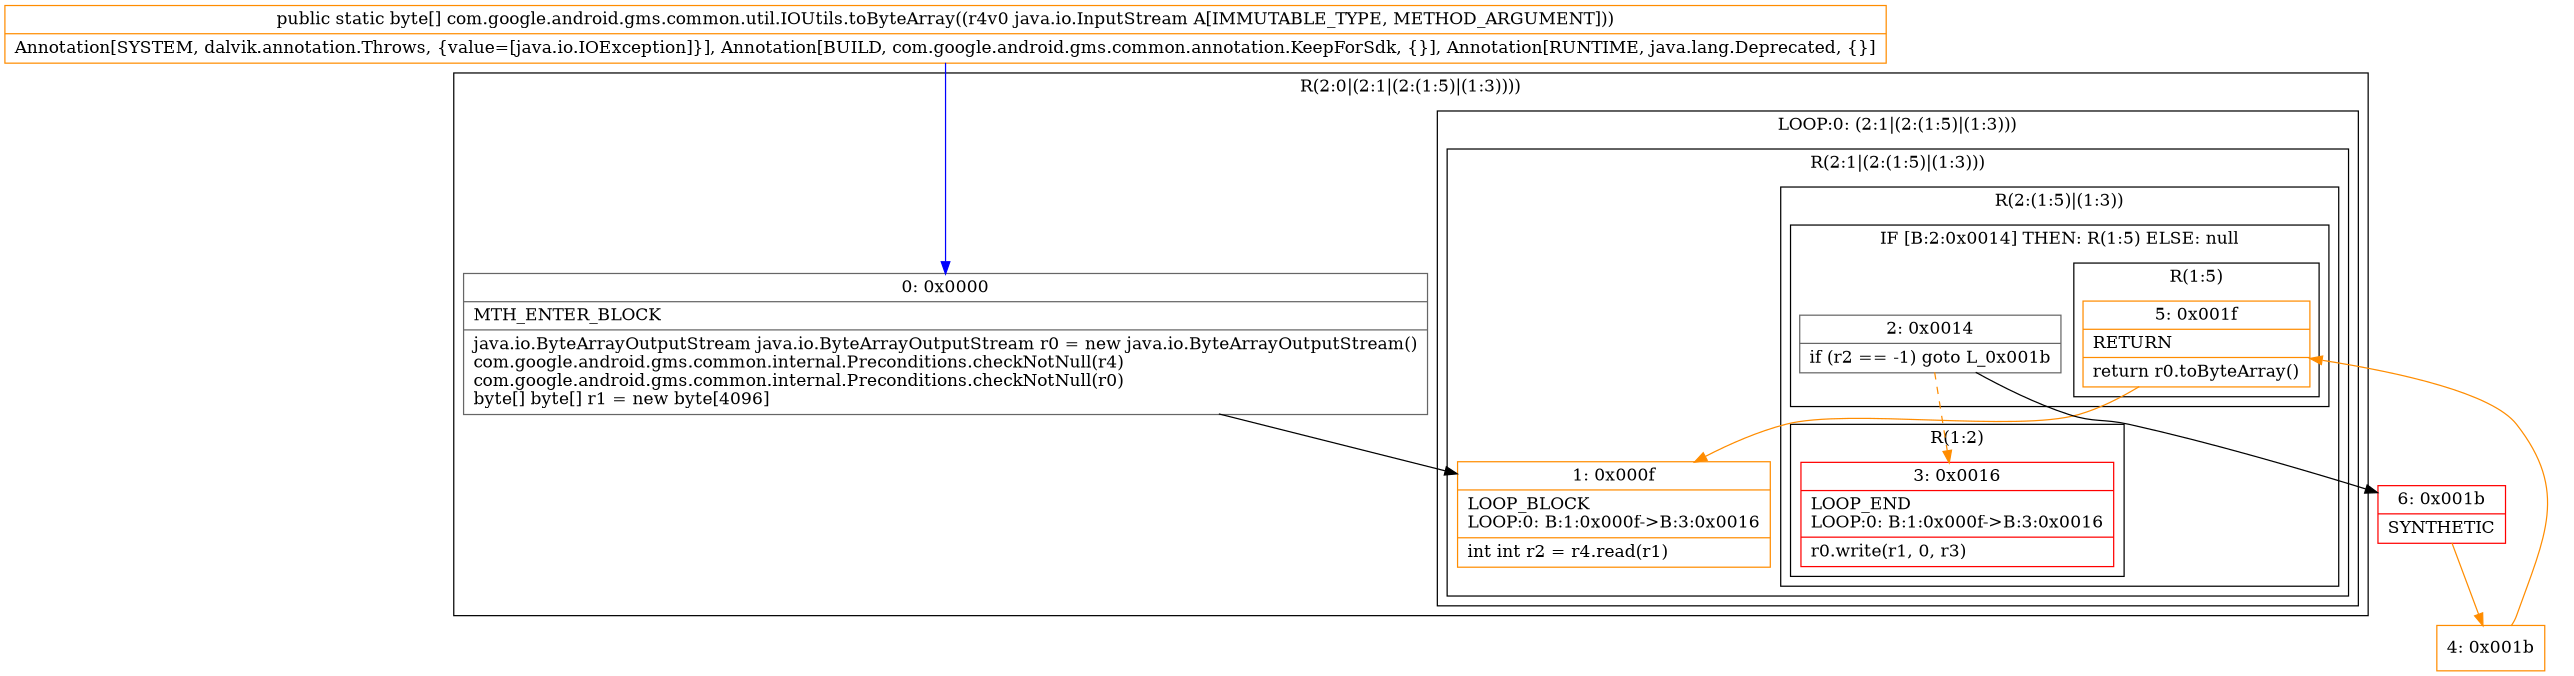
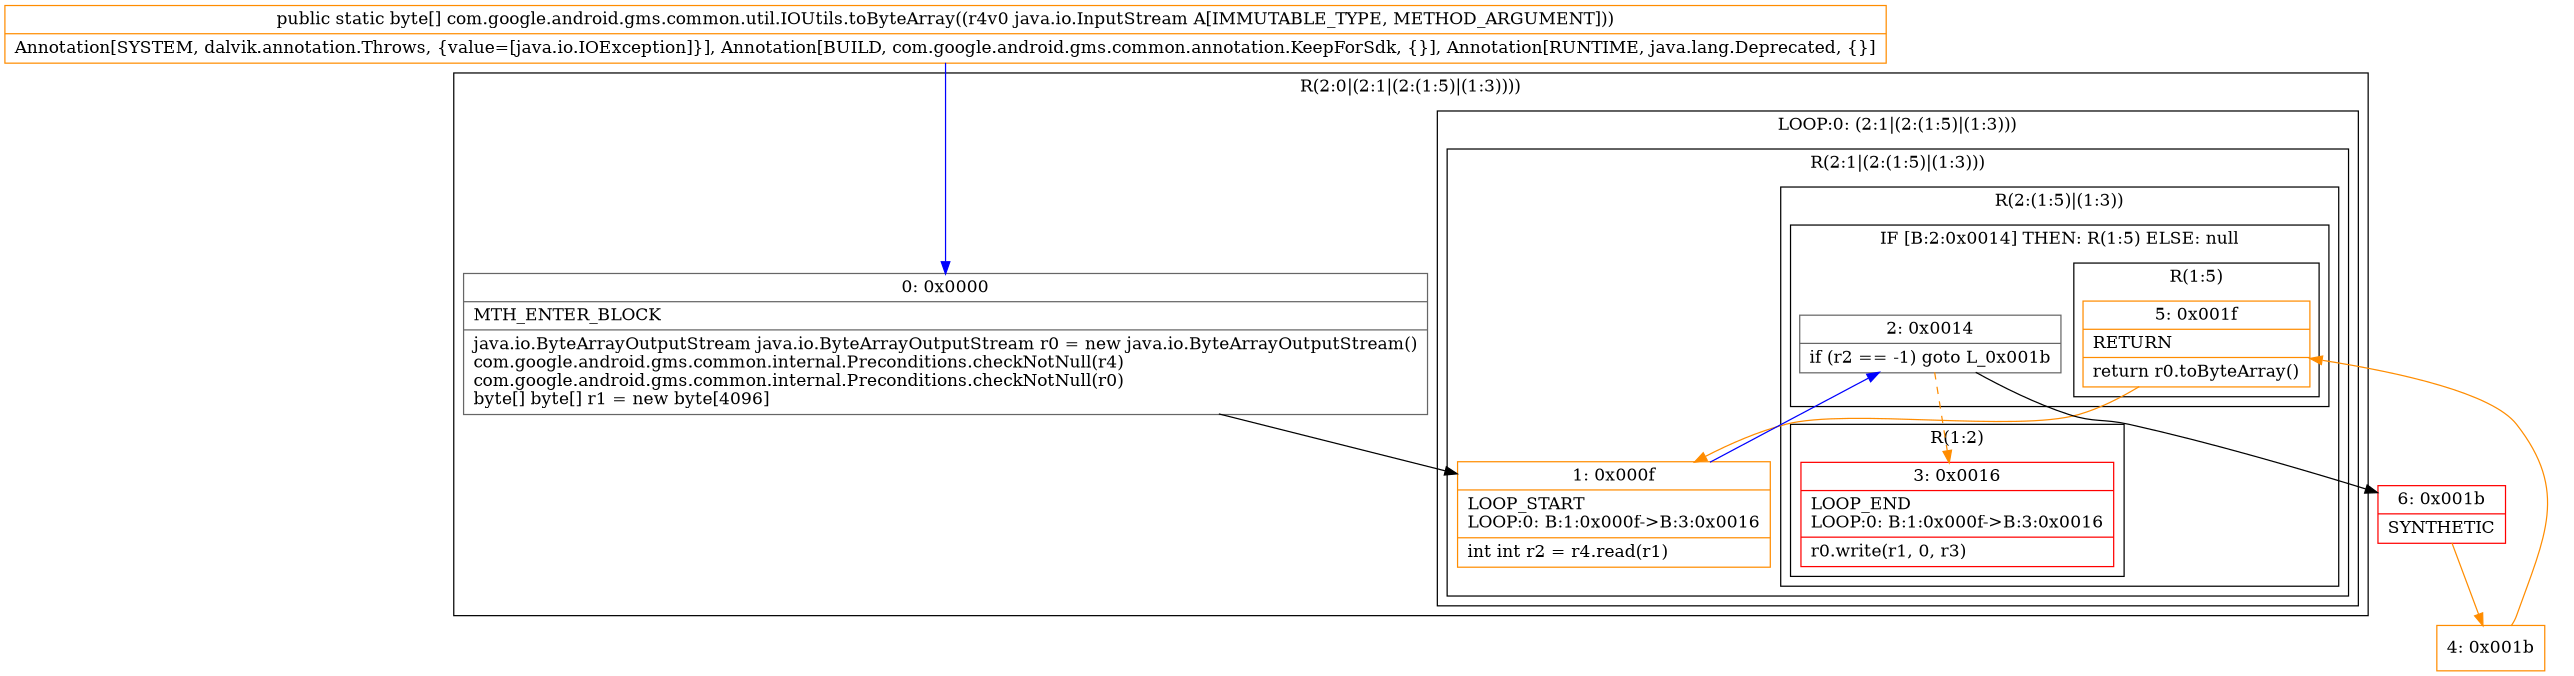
none -> (1829, 399)
(1529, 504) -> (1526, 504)
